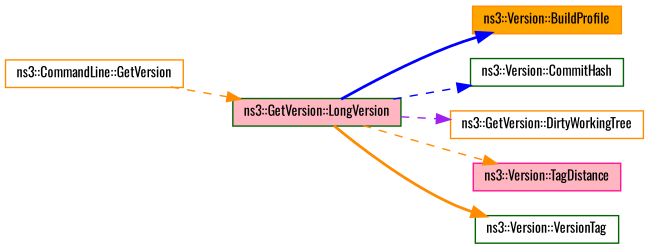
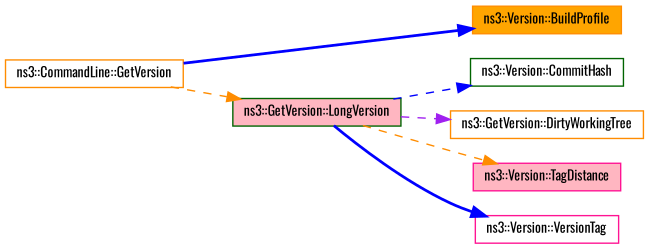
(408, 65) -> (321, 47)
(400, 174) -> (400, 174)
(547, 229) -> (547, 229)
